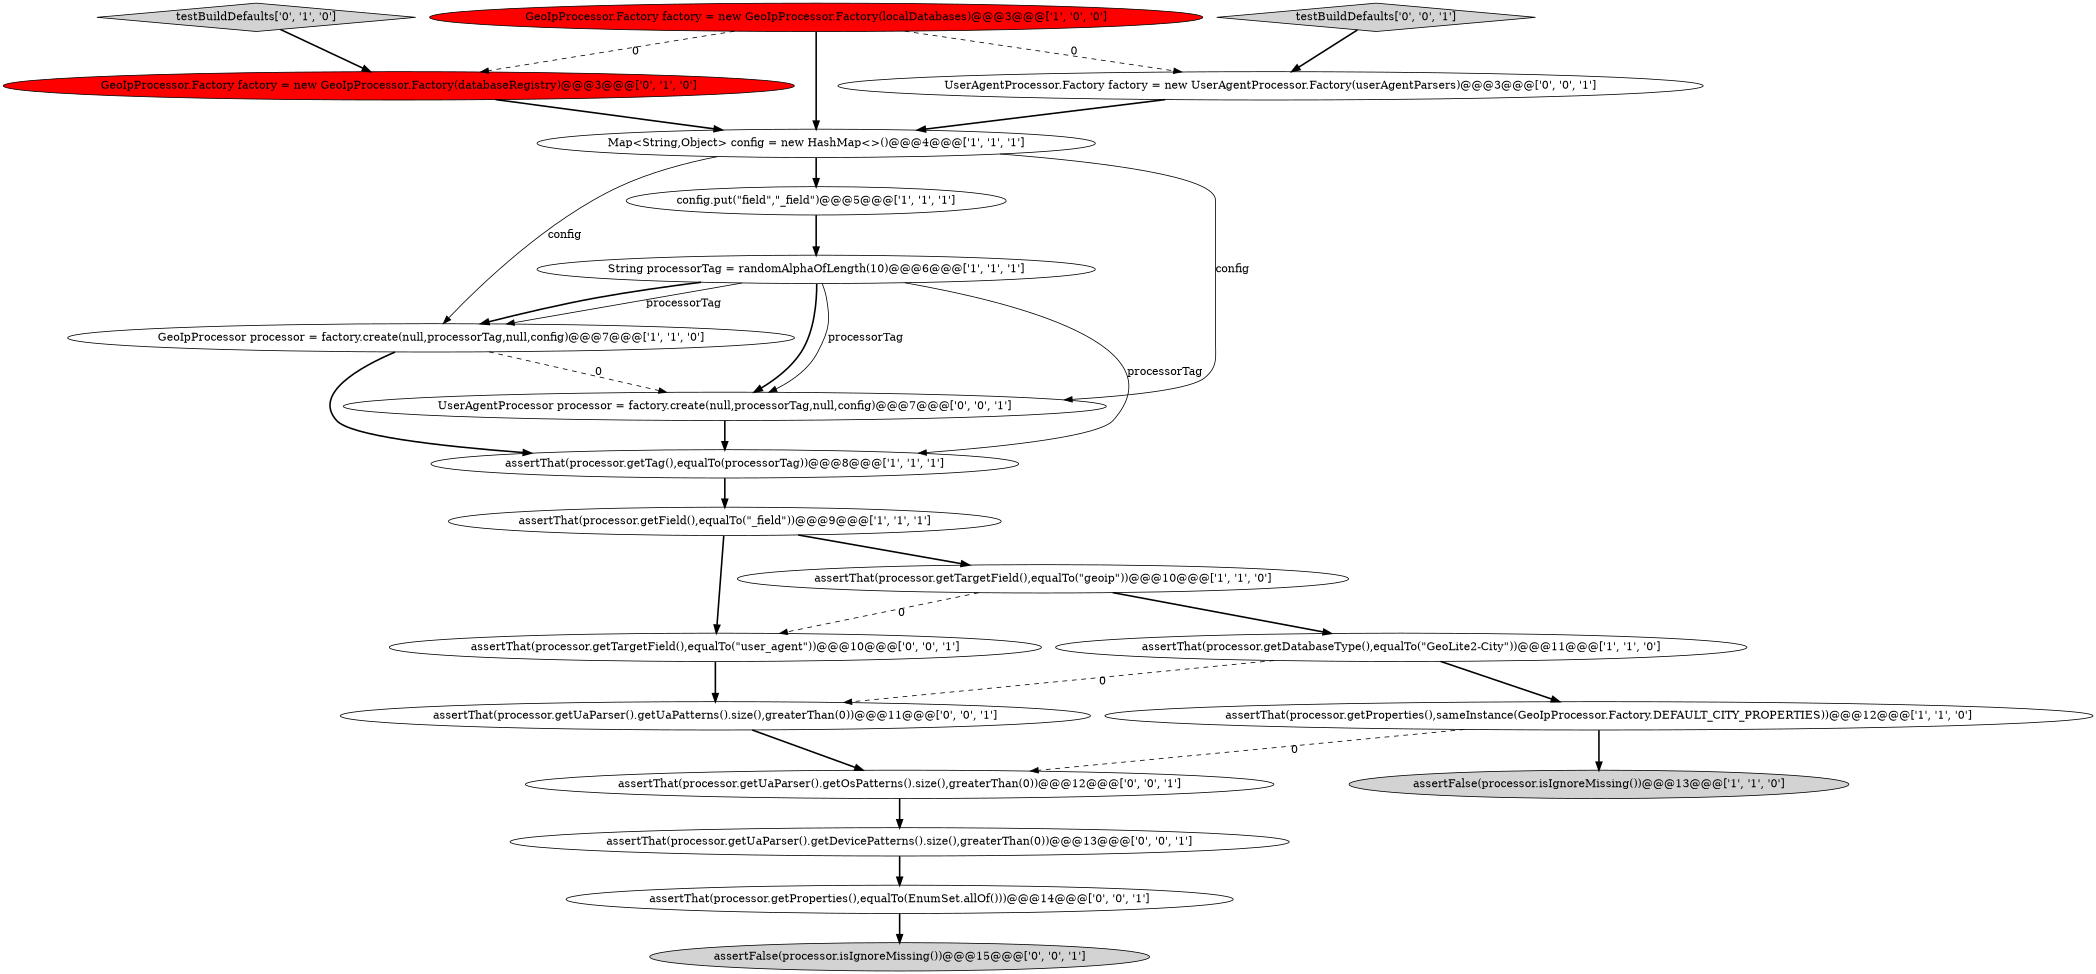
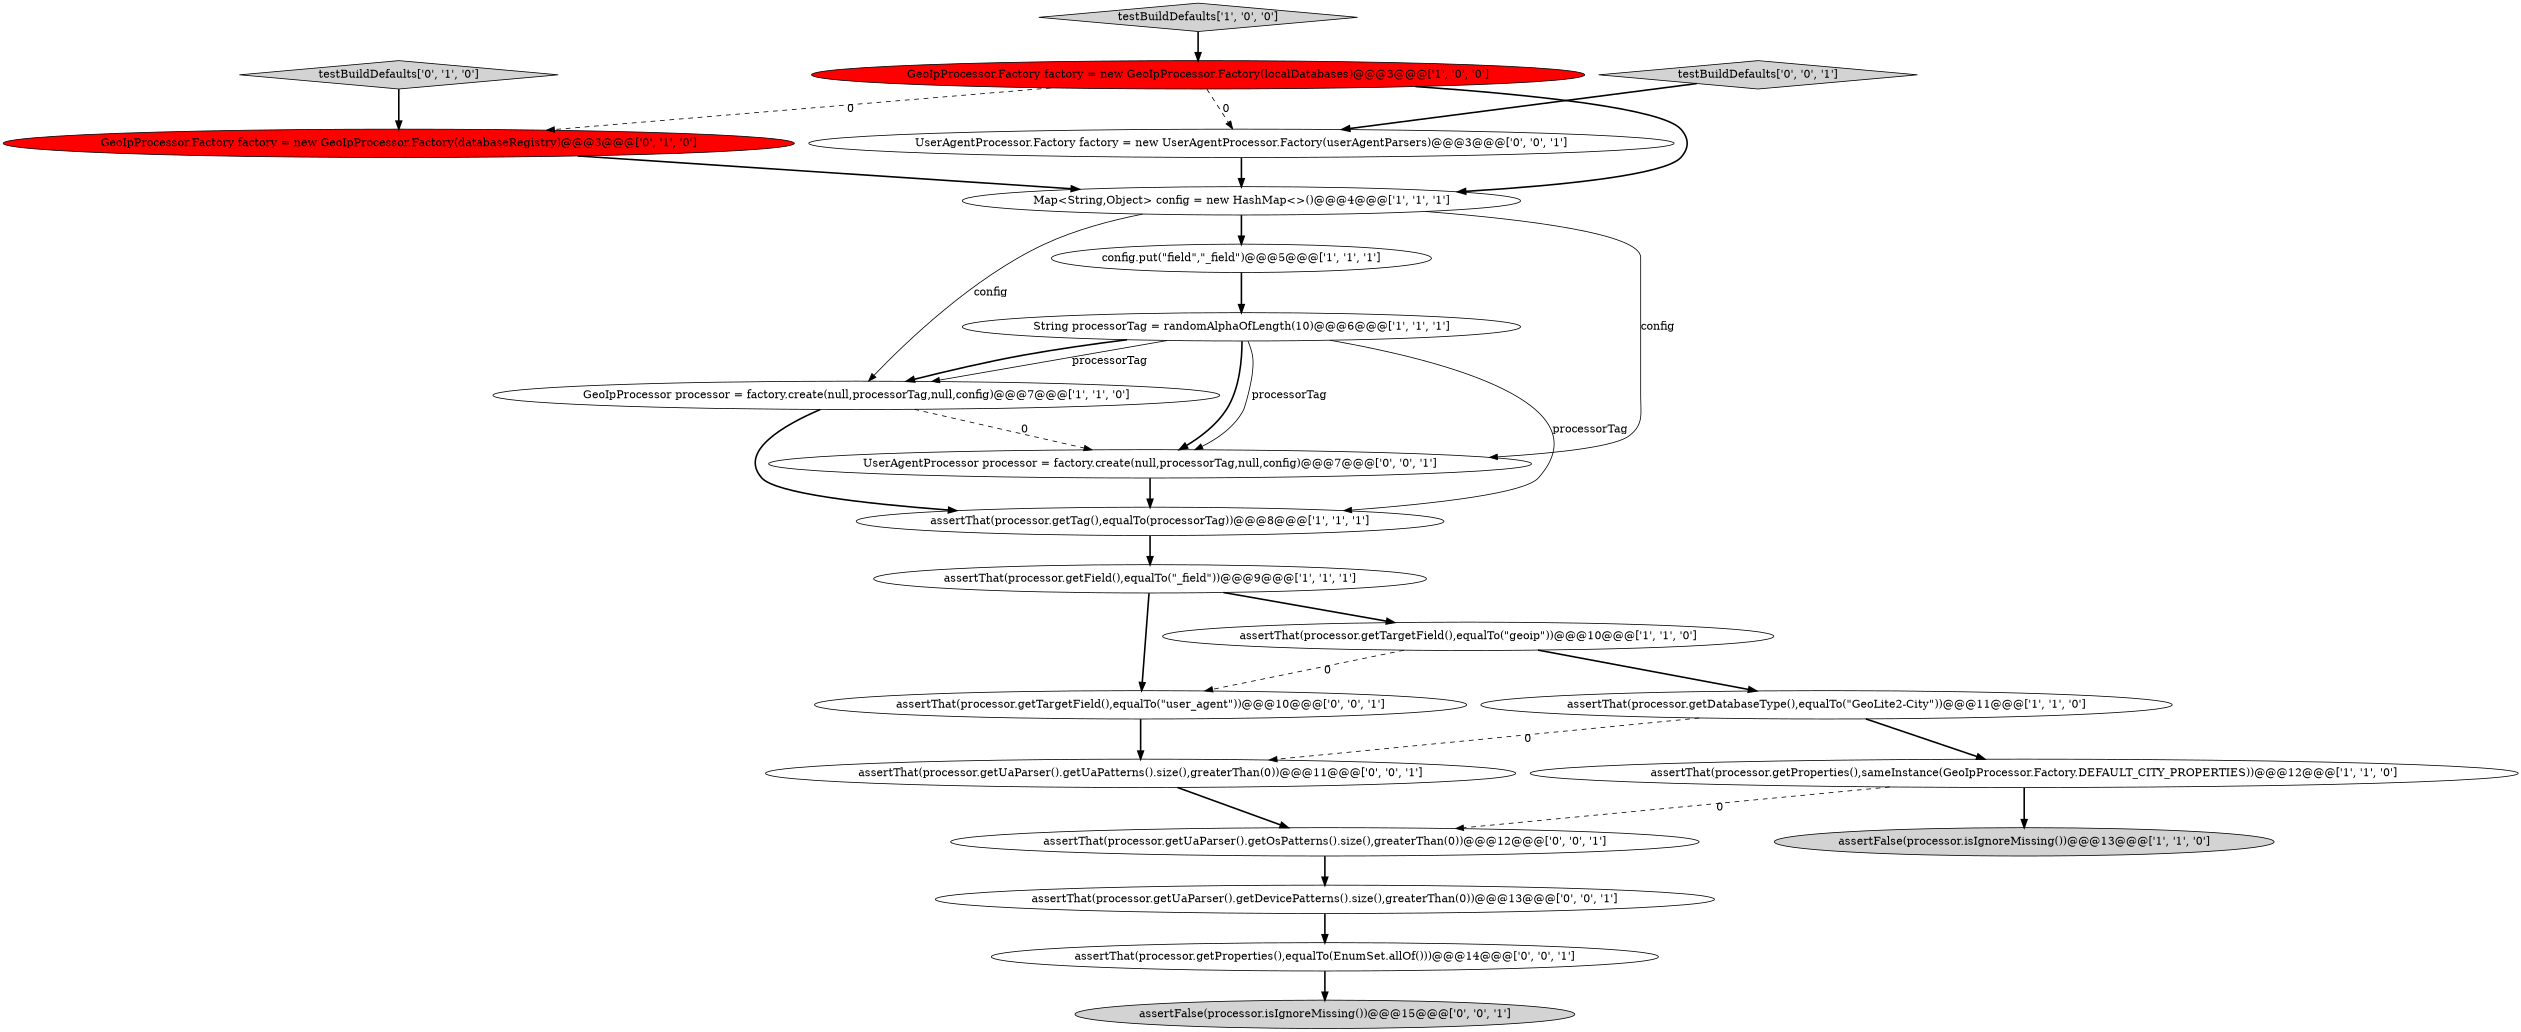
none -> (1198, 17)
